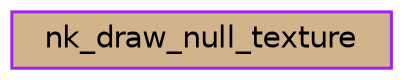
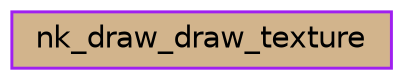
(202, 40) -> (202, 40)
